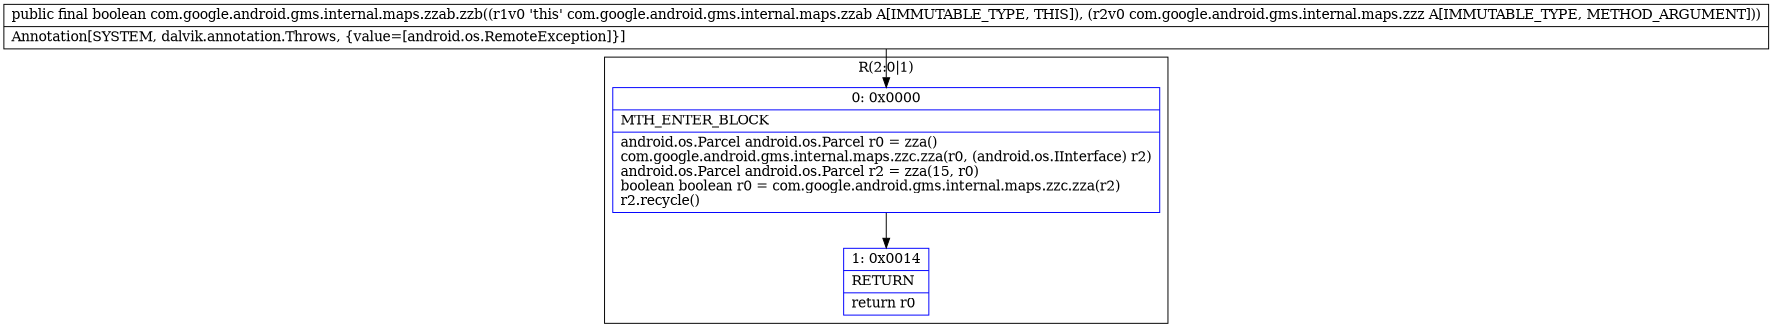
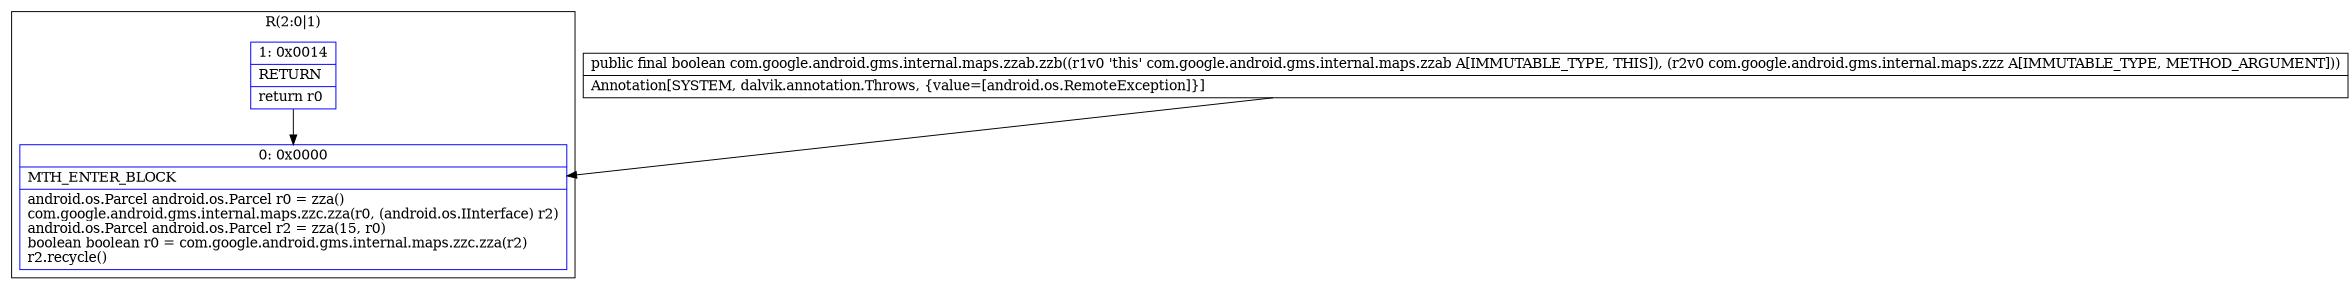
(886, 225) -> (293, 122)
